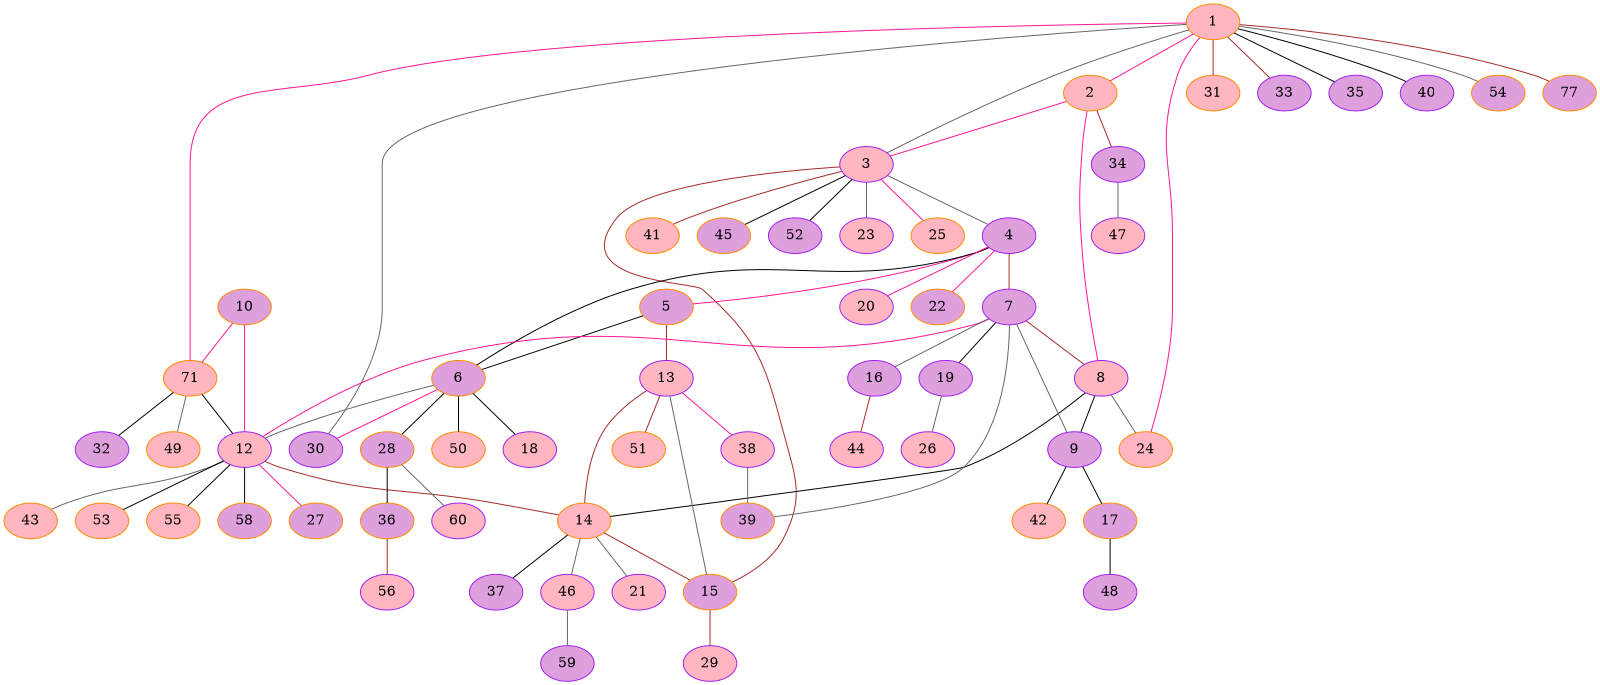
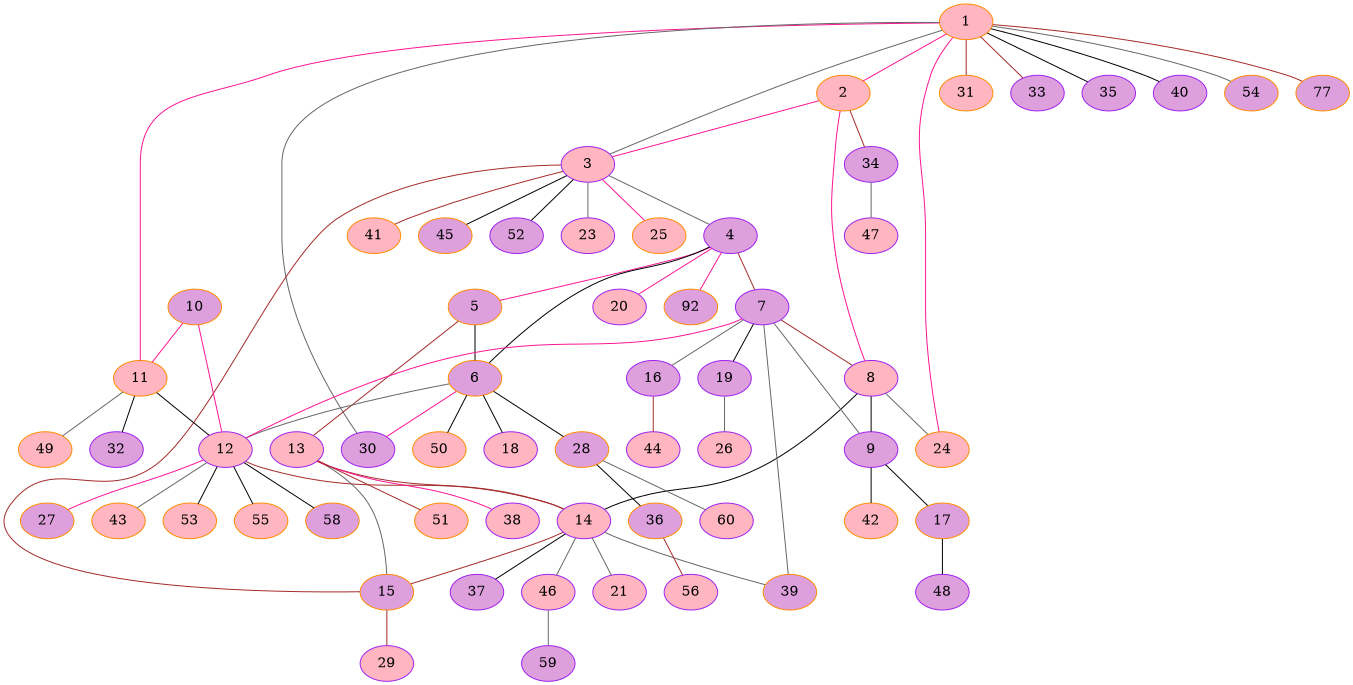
(938, 307) -> (691, 307)
(190, 378) -> (140, 378)
(748, 485) -> (684, 561)
(584, 521) -> (584, 521)
